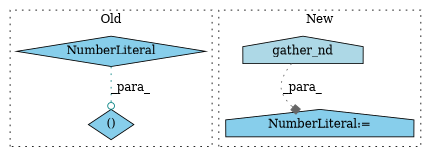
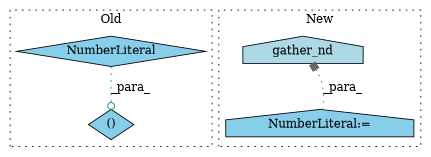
(281, 85) -> (323, 90)
